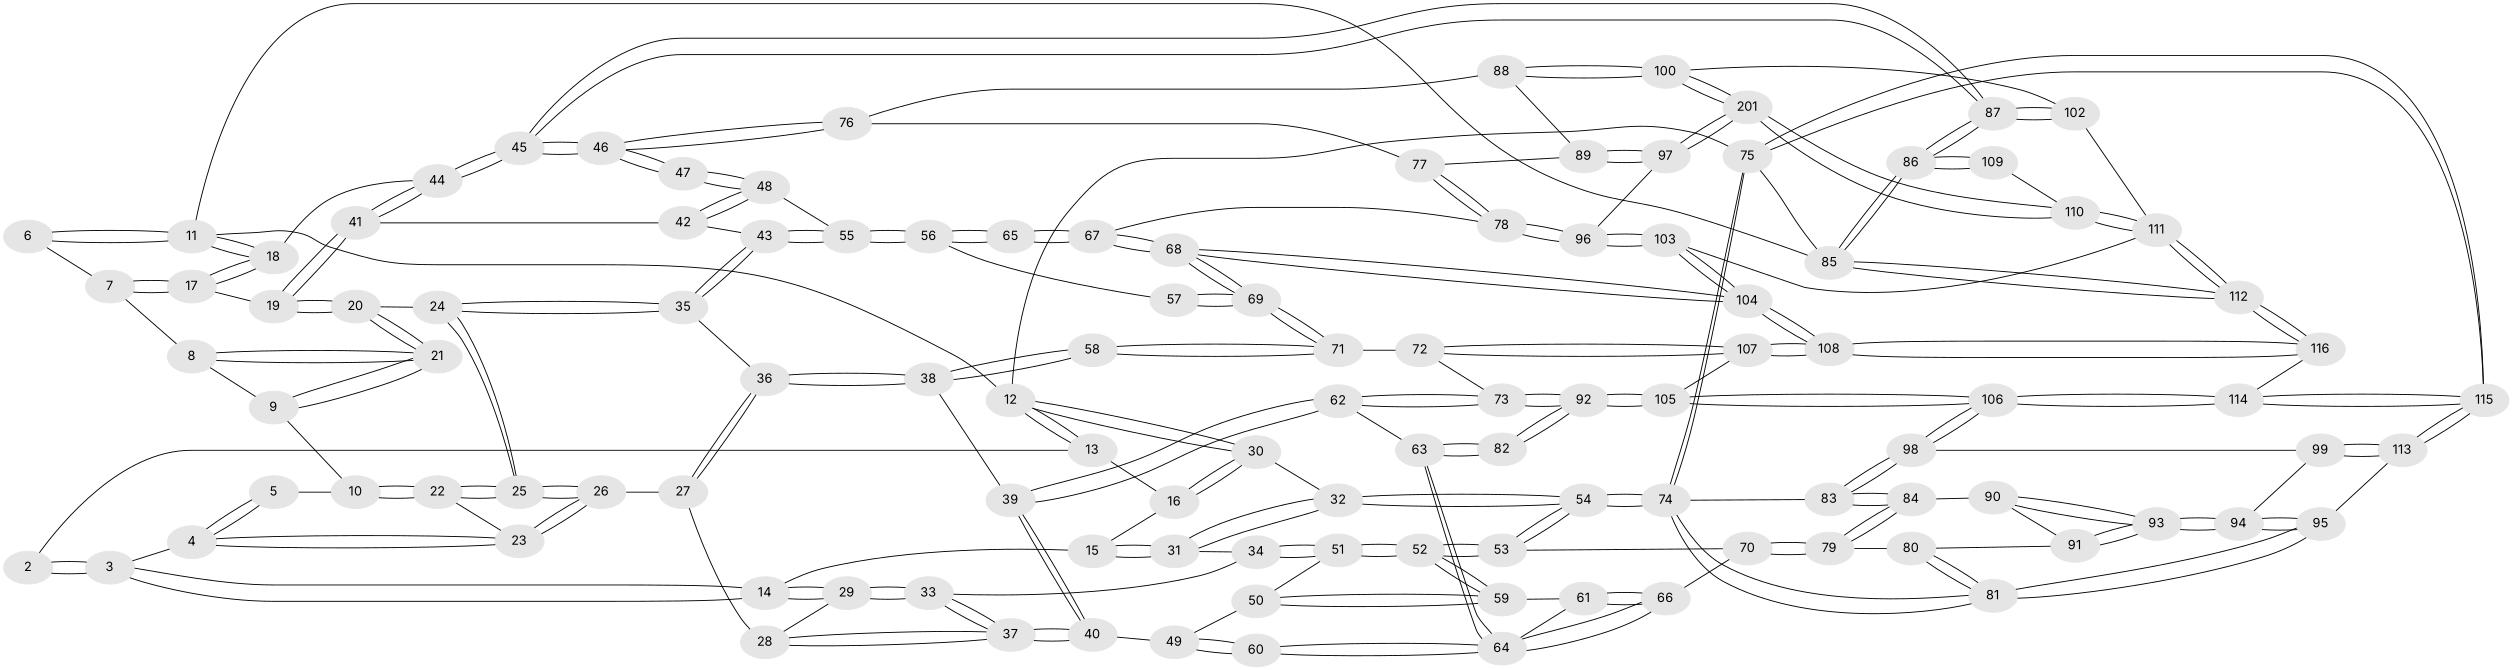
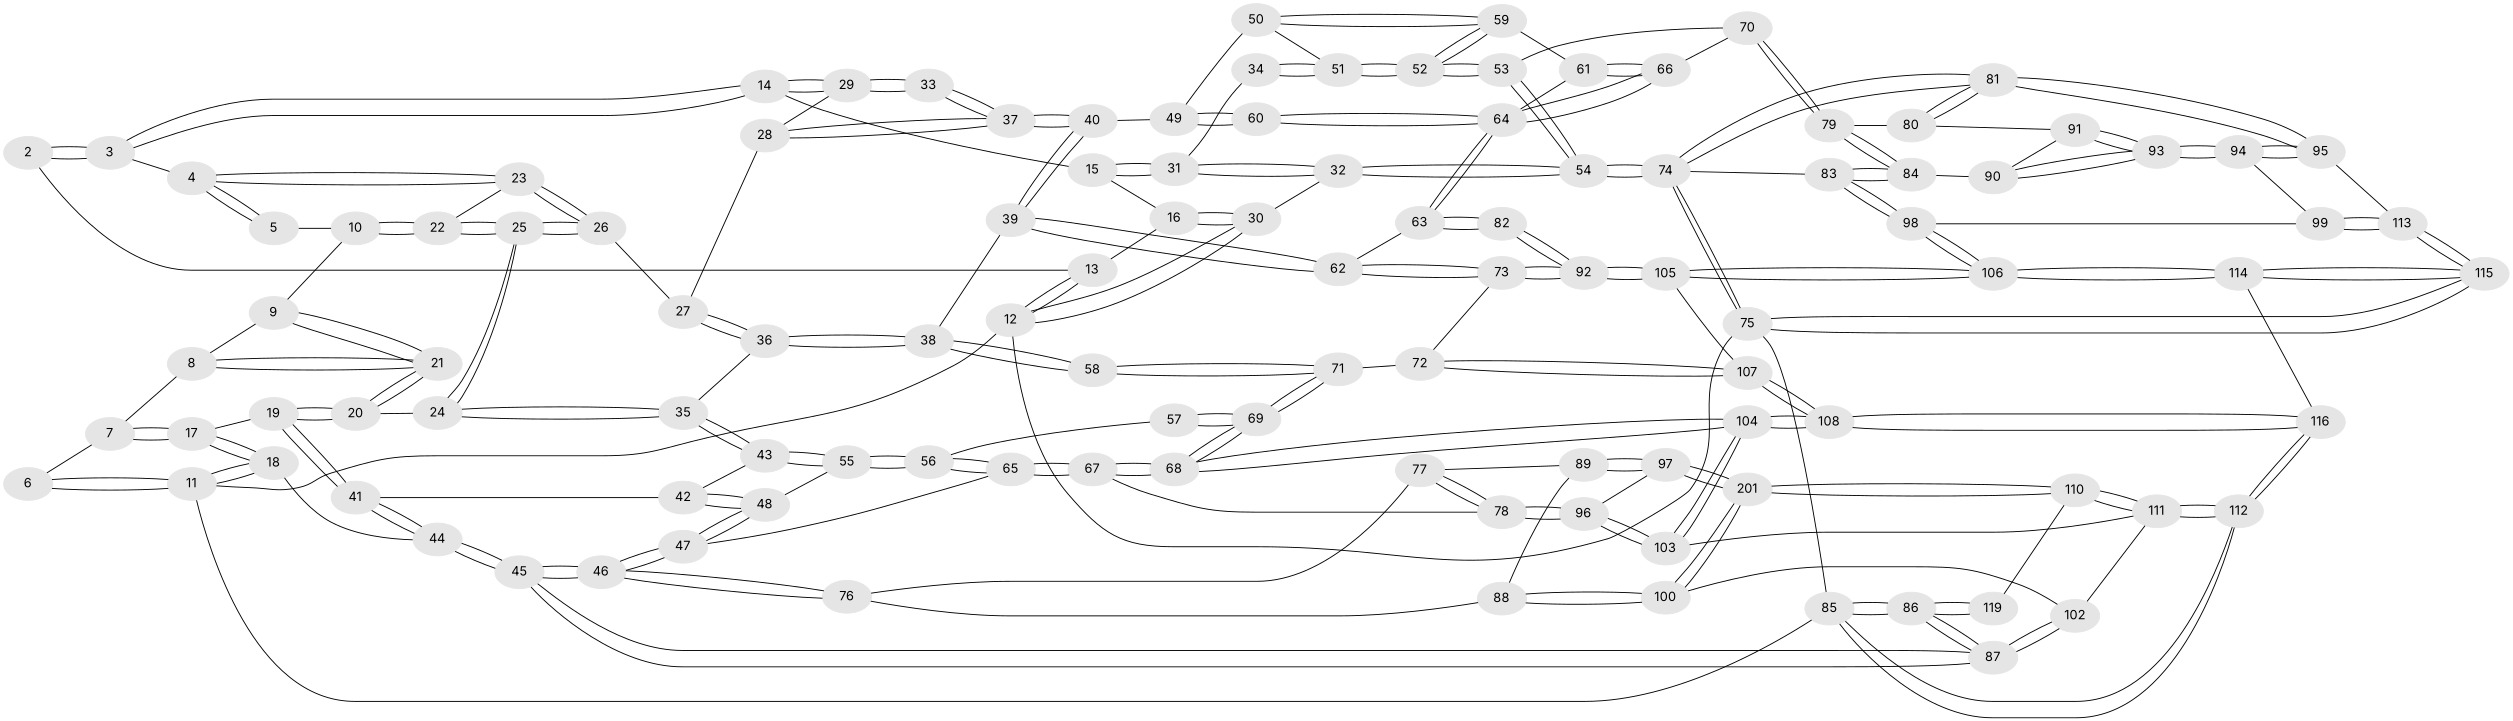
(1993, 163) -> (1993, 609)
none -> (849, 516)
(1097, 591) -> none
